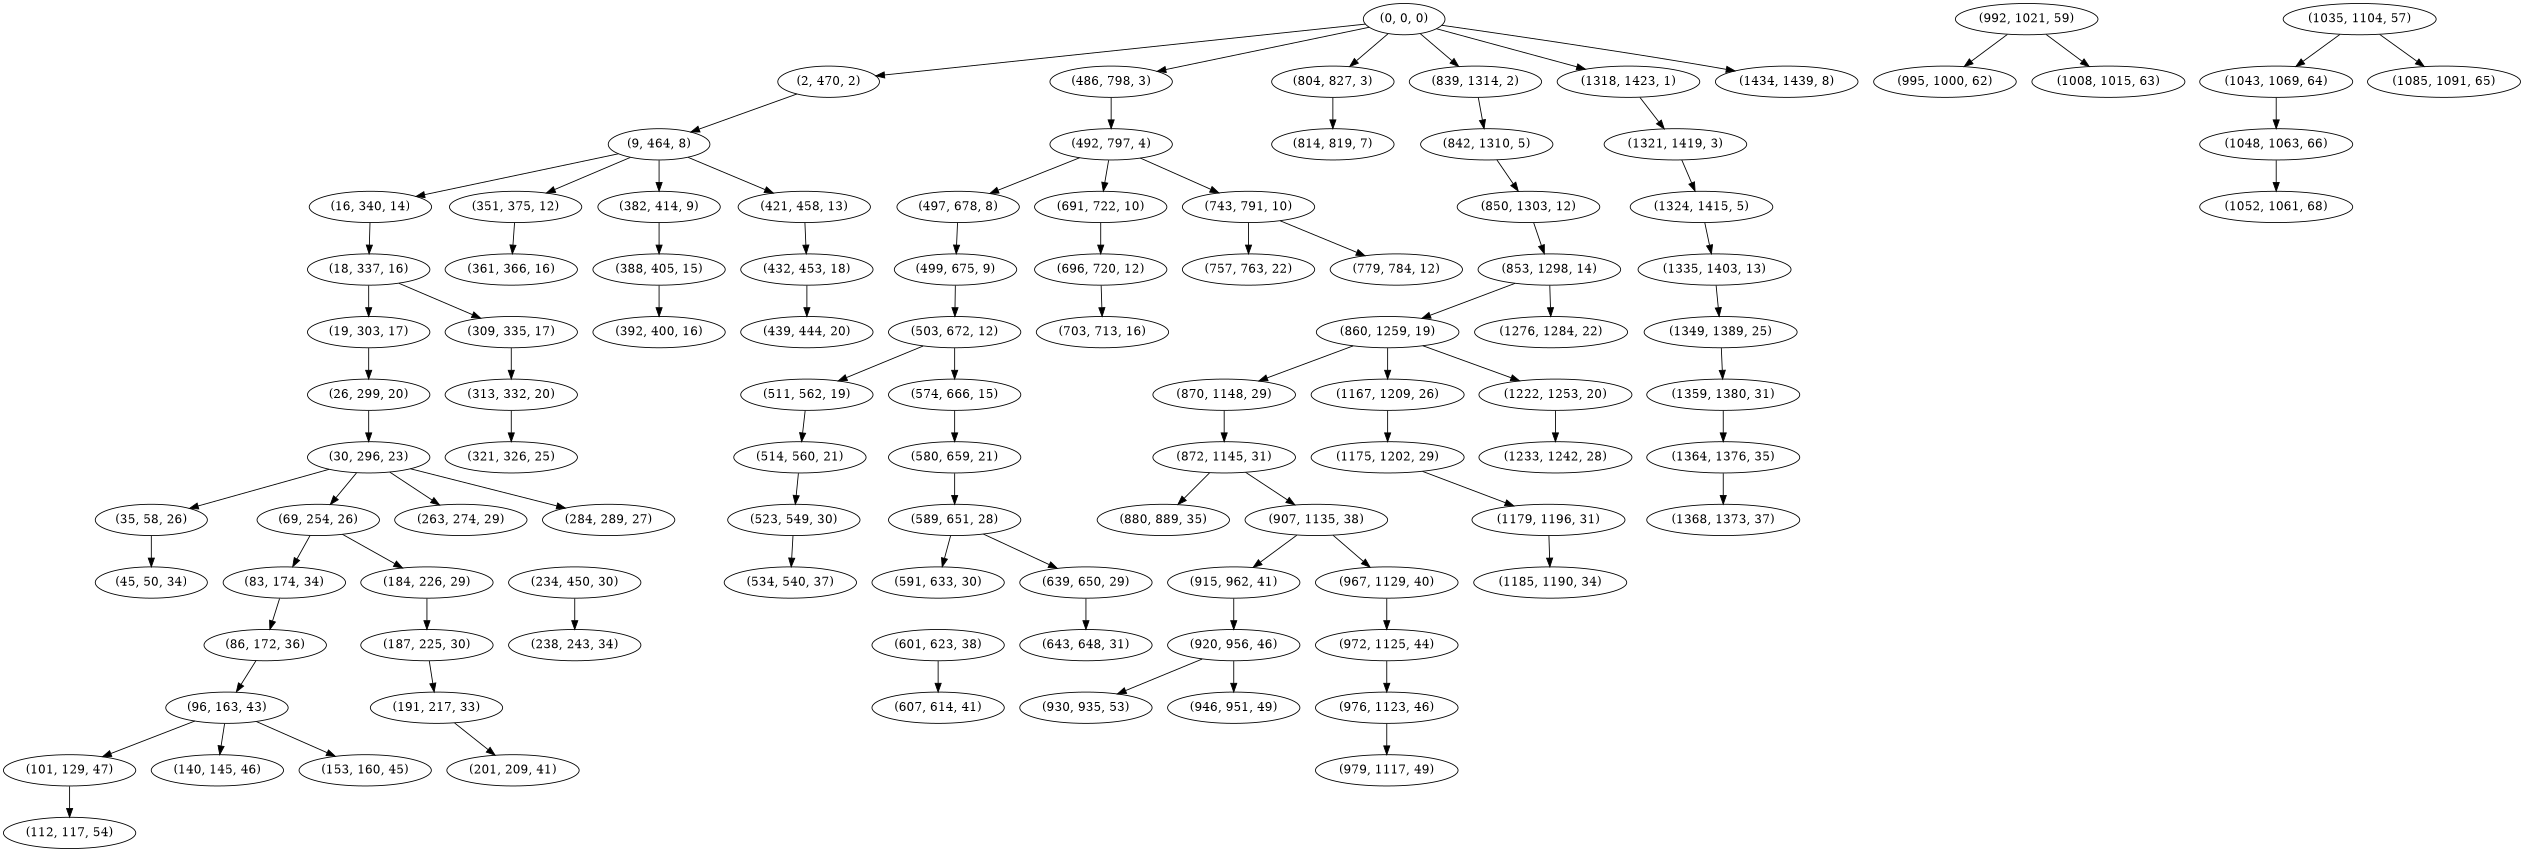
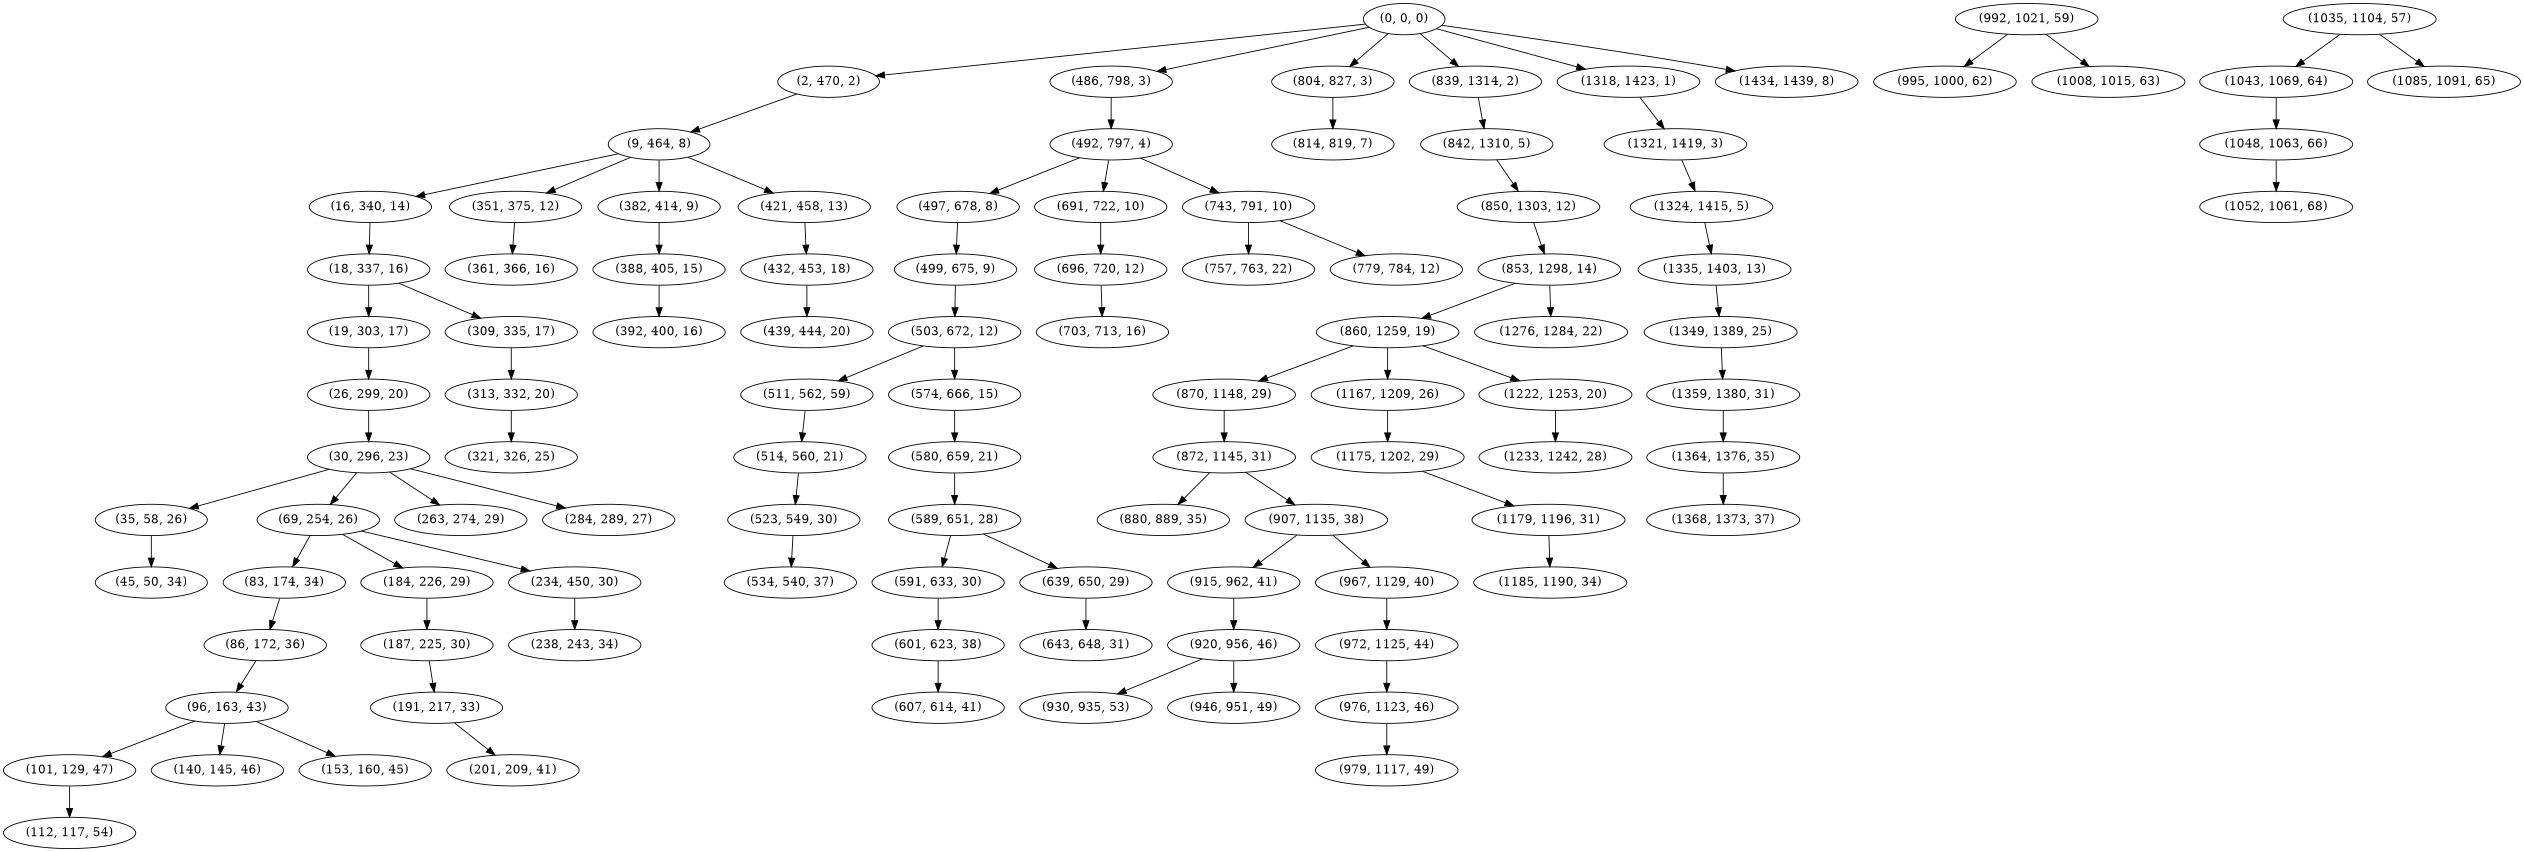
(807, 395) -> (807, 395)
none -> (441, 550)
none -> (938, 610)
